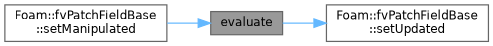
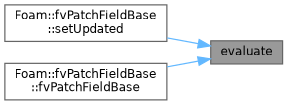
(86, 23) -> (86, 82)
(298, 23) -> (183, 41)
